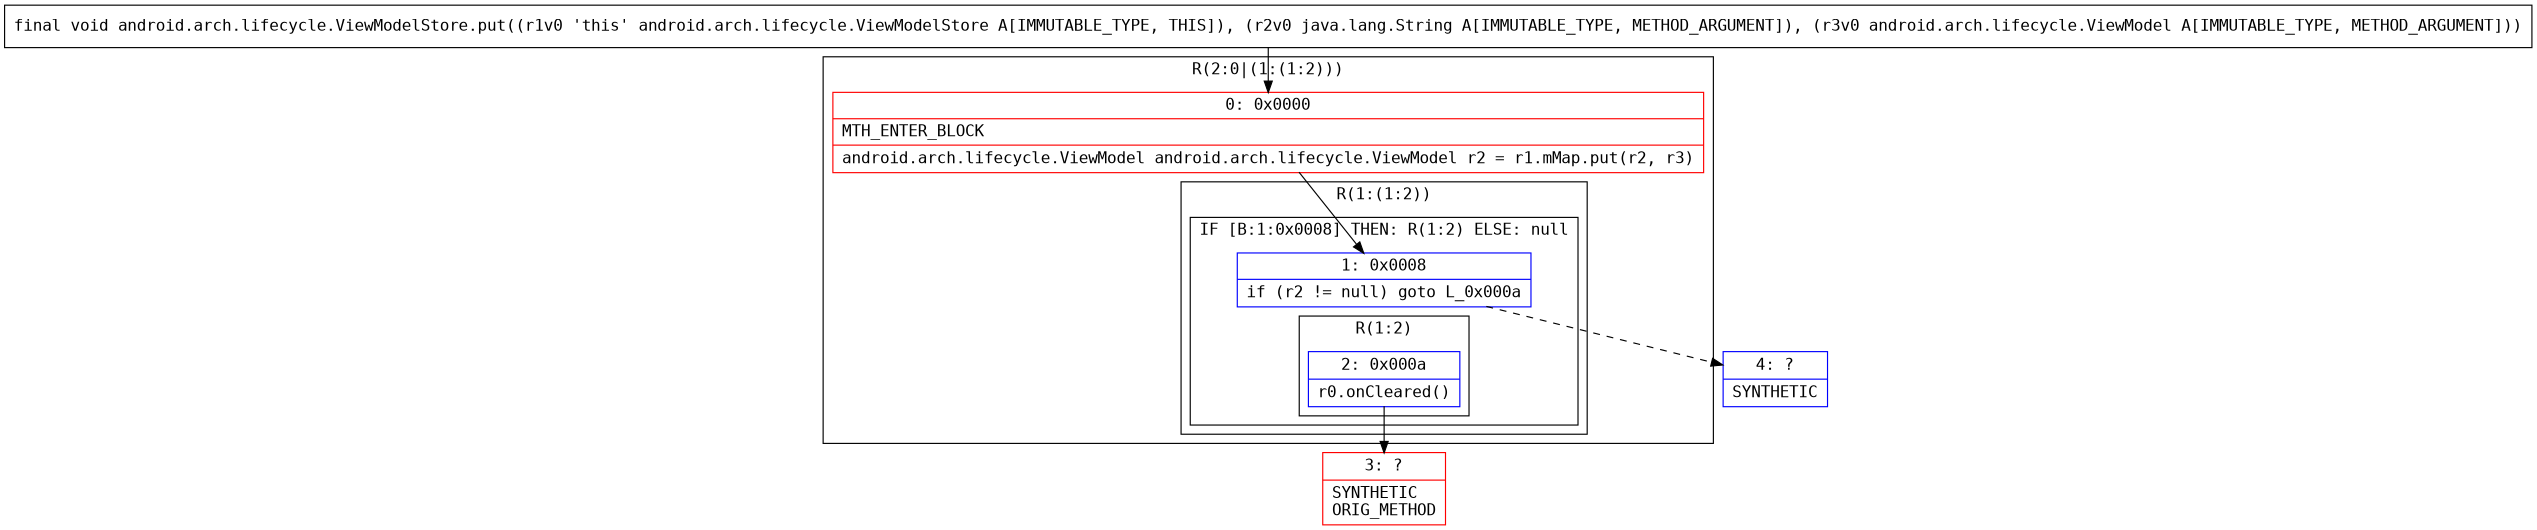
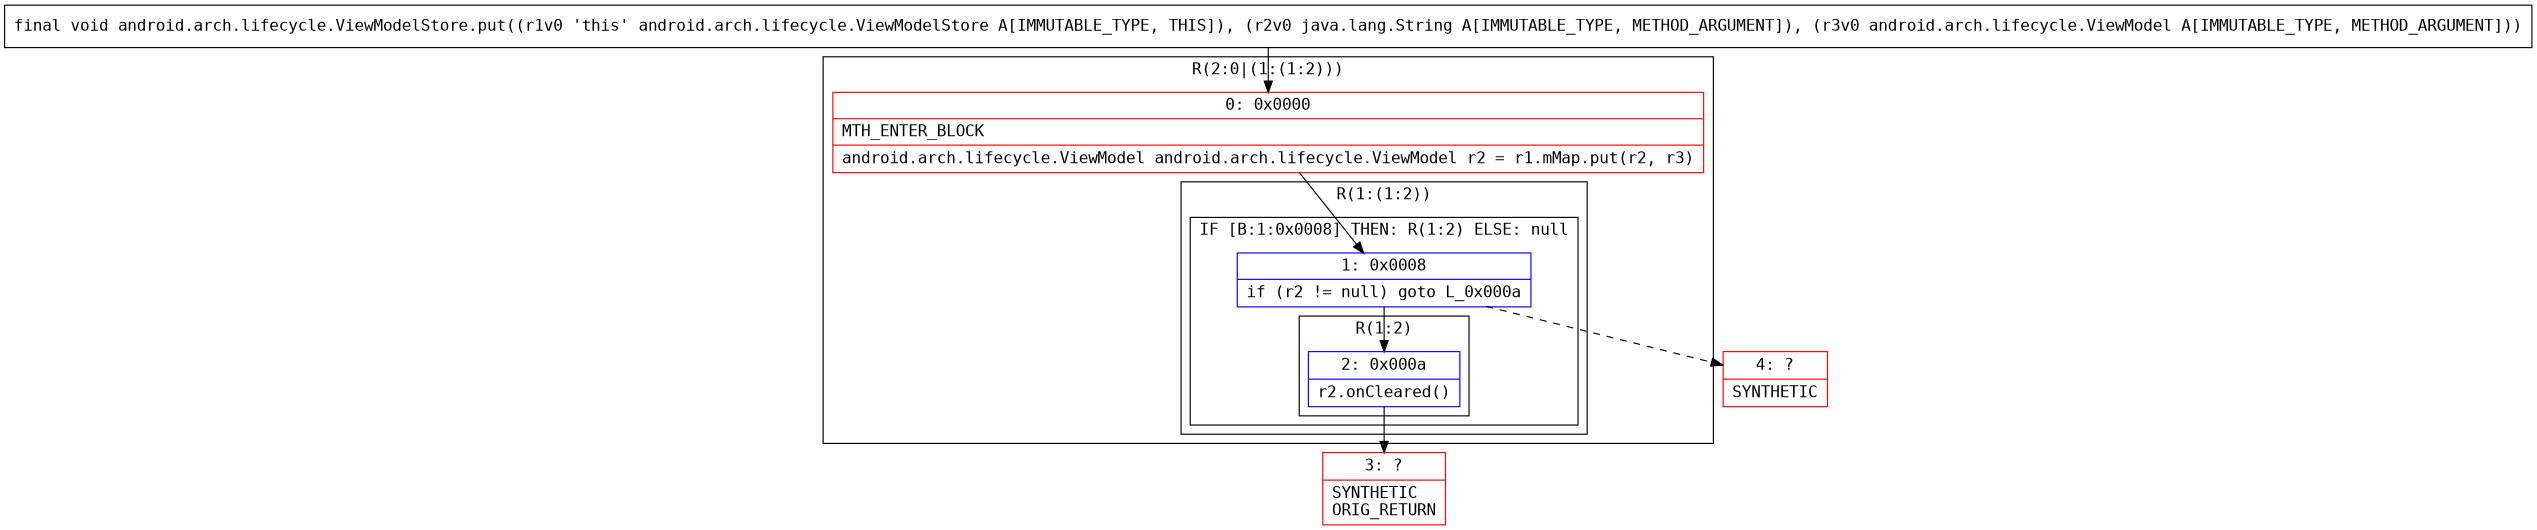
none -> (1384, 323)
(1775, 379) -> (1775, 379)
(1384, 392) -> (1384, 392)
(1384, 511) -> (1384, 511)
